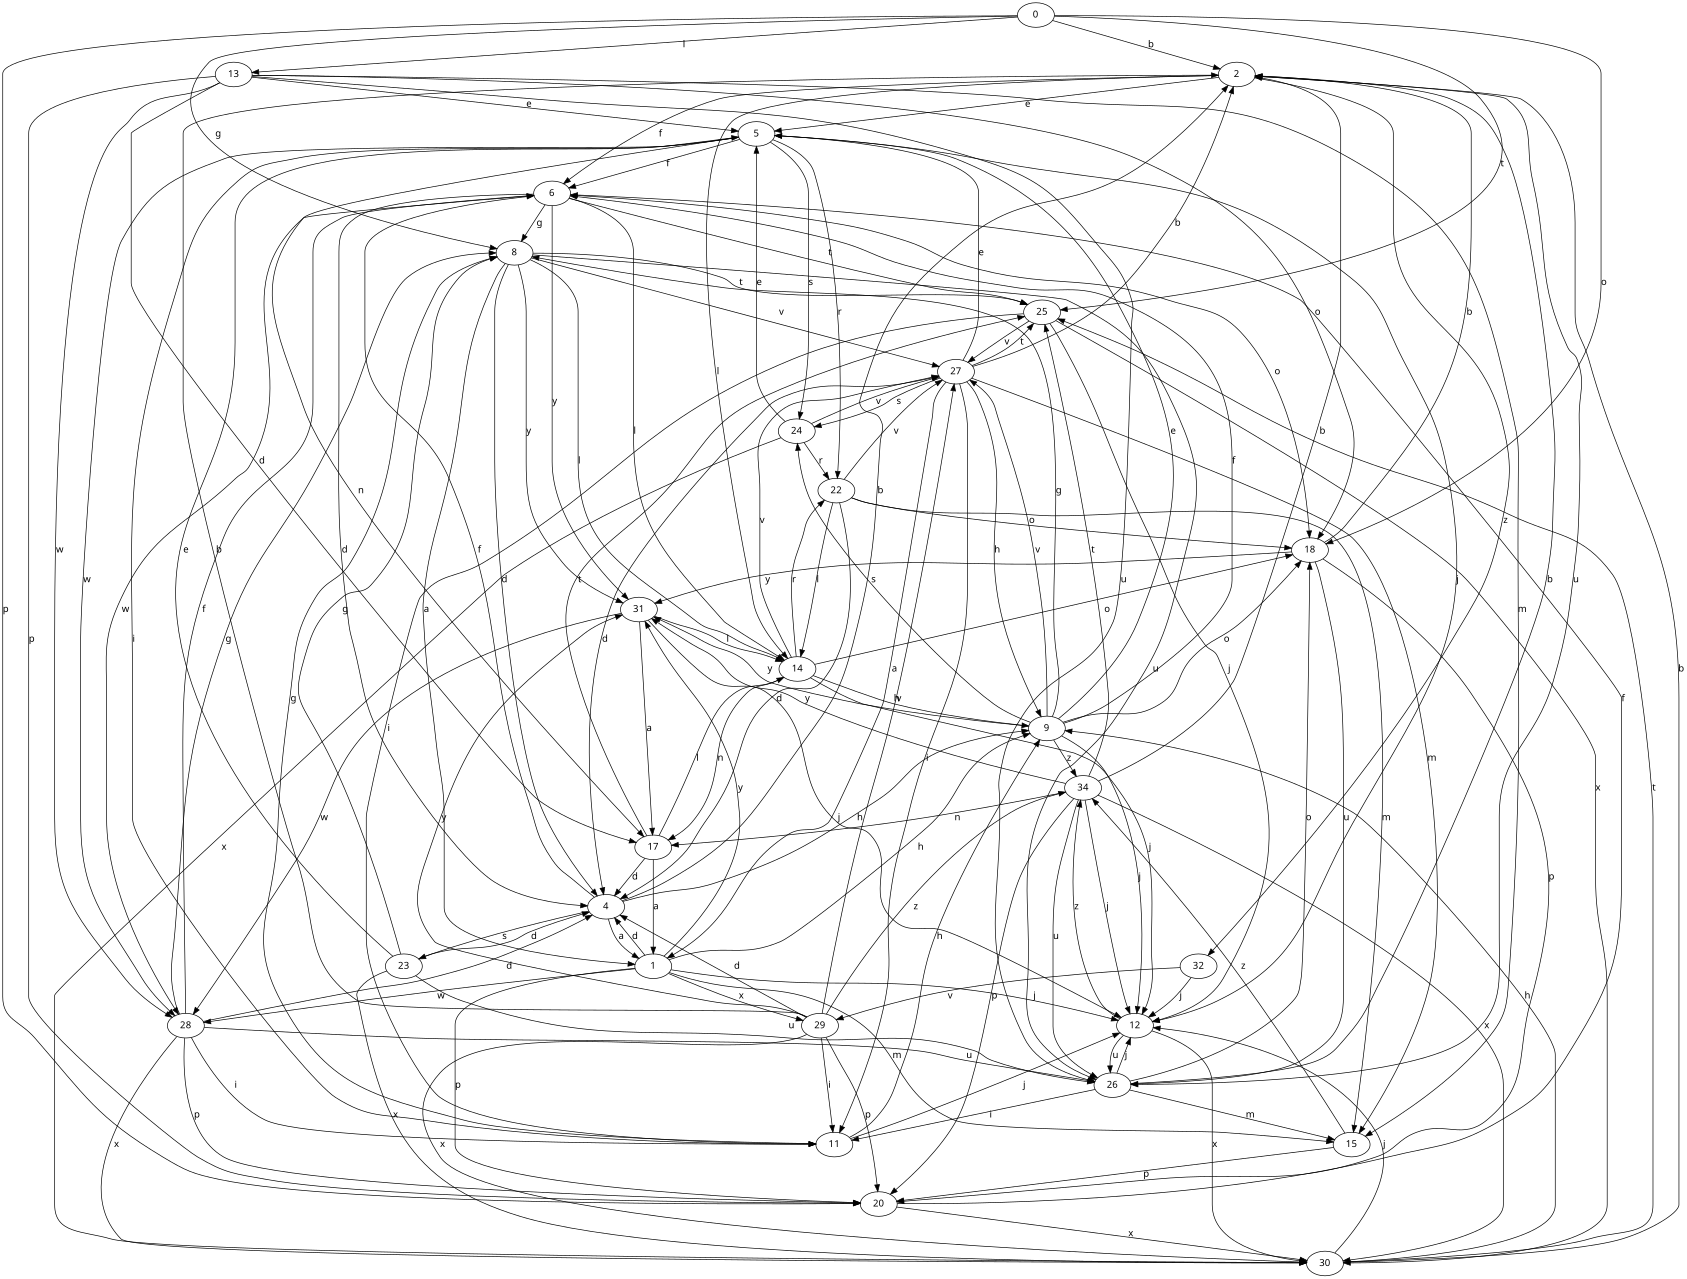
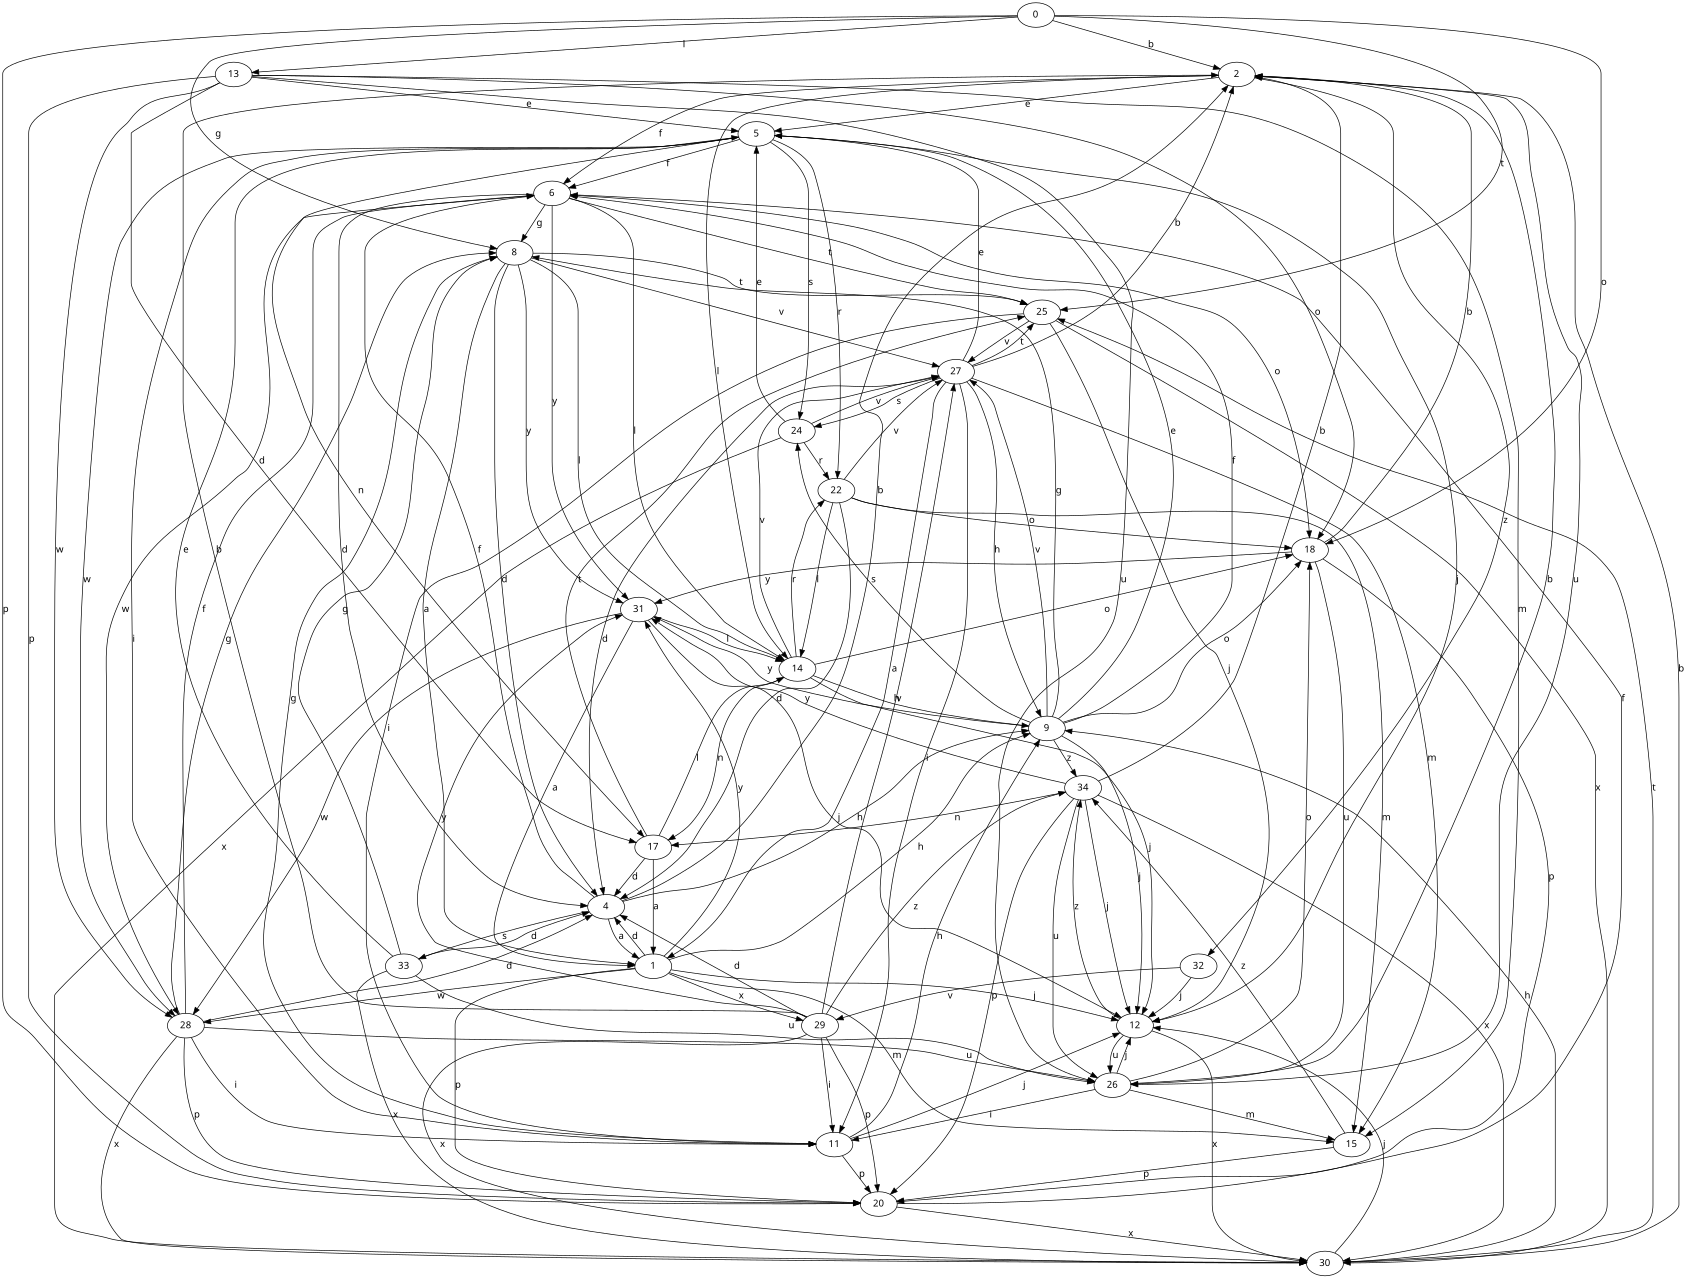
(1185, 434) -> none
(1090, 554) -> none
(646, 725) -> (524, 839)
(404, 966) -> (404, 966)
none -> (854, 1172)
